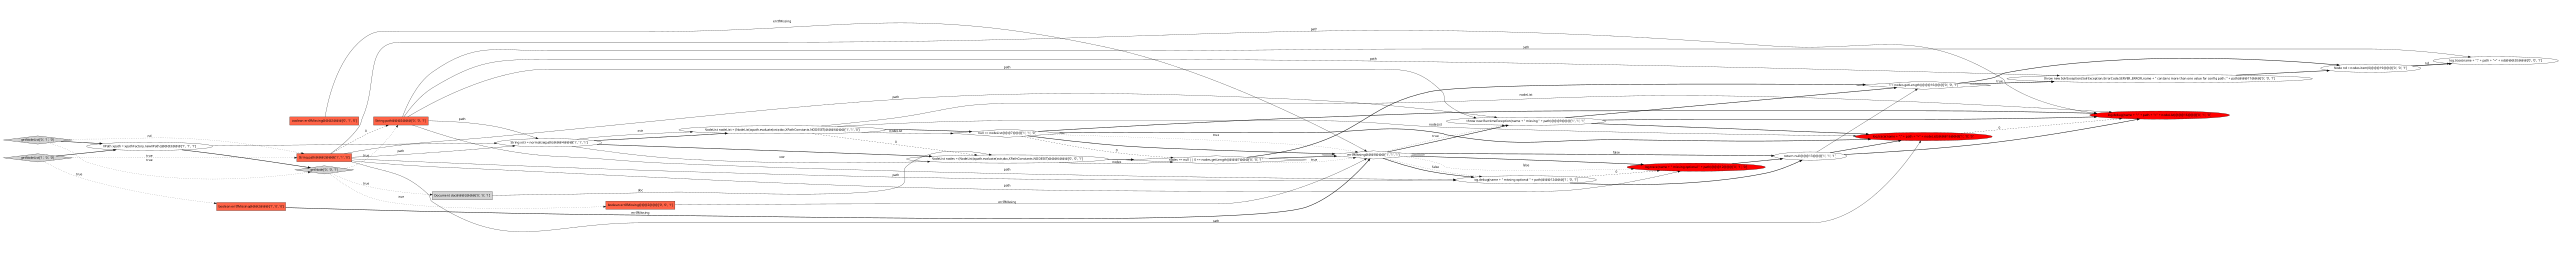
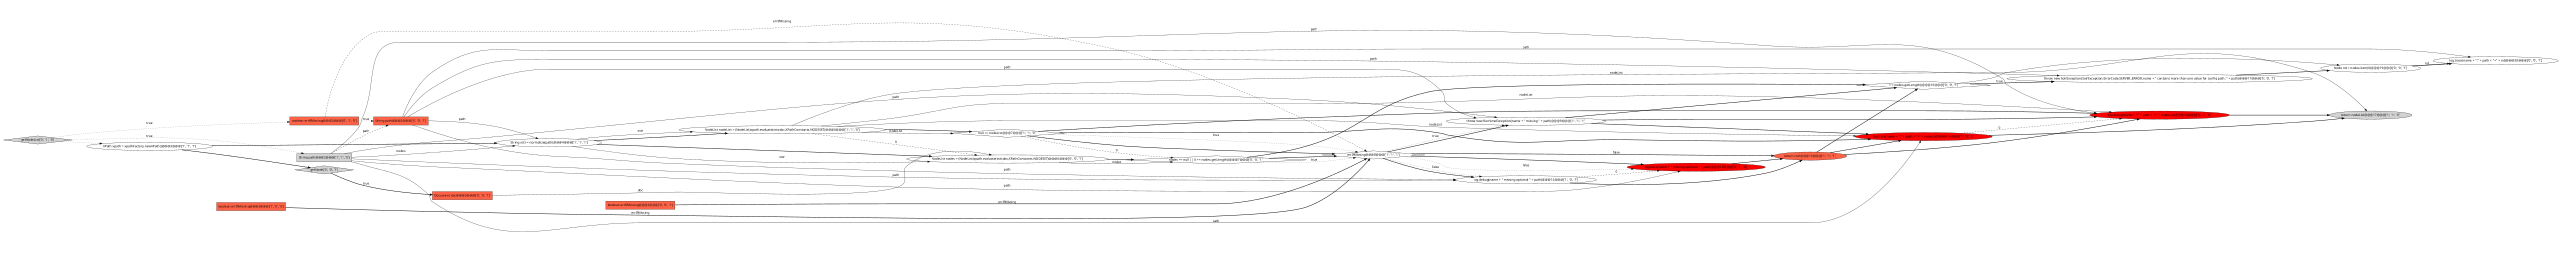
(830, 25) -> (830, 25)
(2147, 59) -> (2156, 59)
none -> (2371, 115)
(1866, 121) -> (1866, 121)
(366, 131) -> (366, 131)
(150, 136) -> (150, 136)
(80, 142) -> (80, 142)
(353, 144) -> (353, 144)
(401, 151) -> (401, 151)
(374, 153) -> (365, 121)
(1810, 156) -> (1810, 156)
(38, 158) -> none
(324, 158) -> (324, 158)
(175, 178) -> (170, 127)
(379, 189) -> (379, 189)
(462, 196) -> (462, 196)
(1024, 204) -> (1024, 204)
(462, 208) -> none
